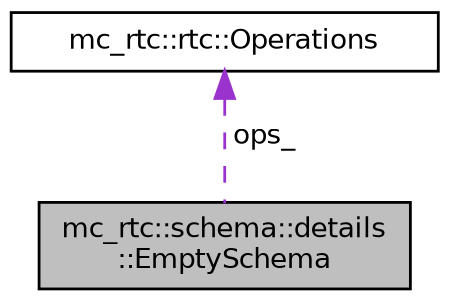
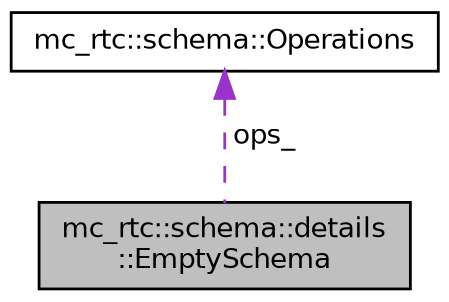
(225, 42) -> (225, 42)
